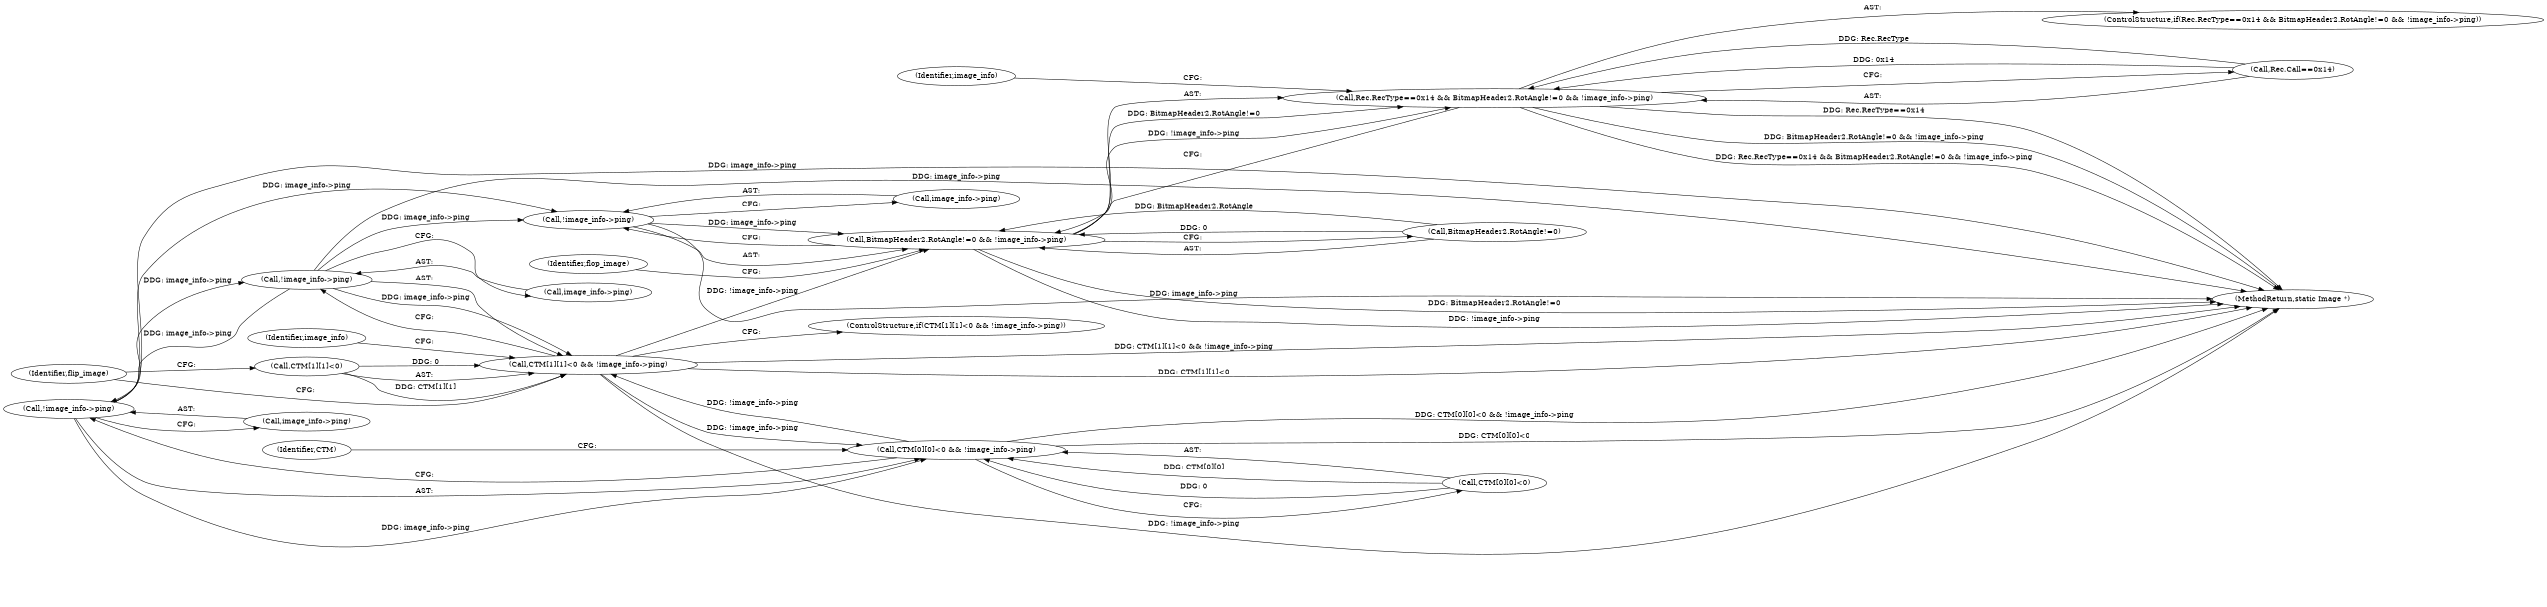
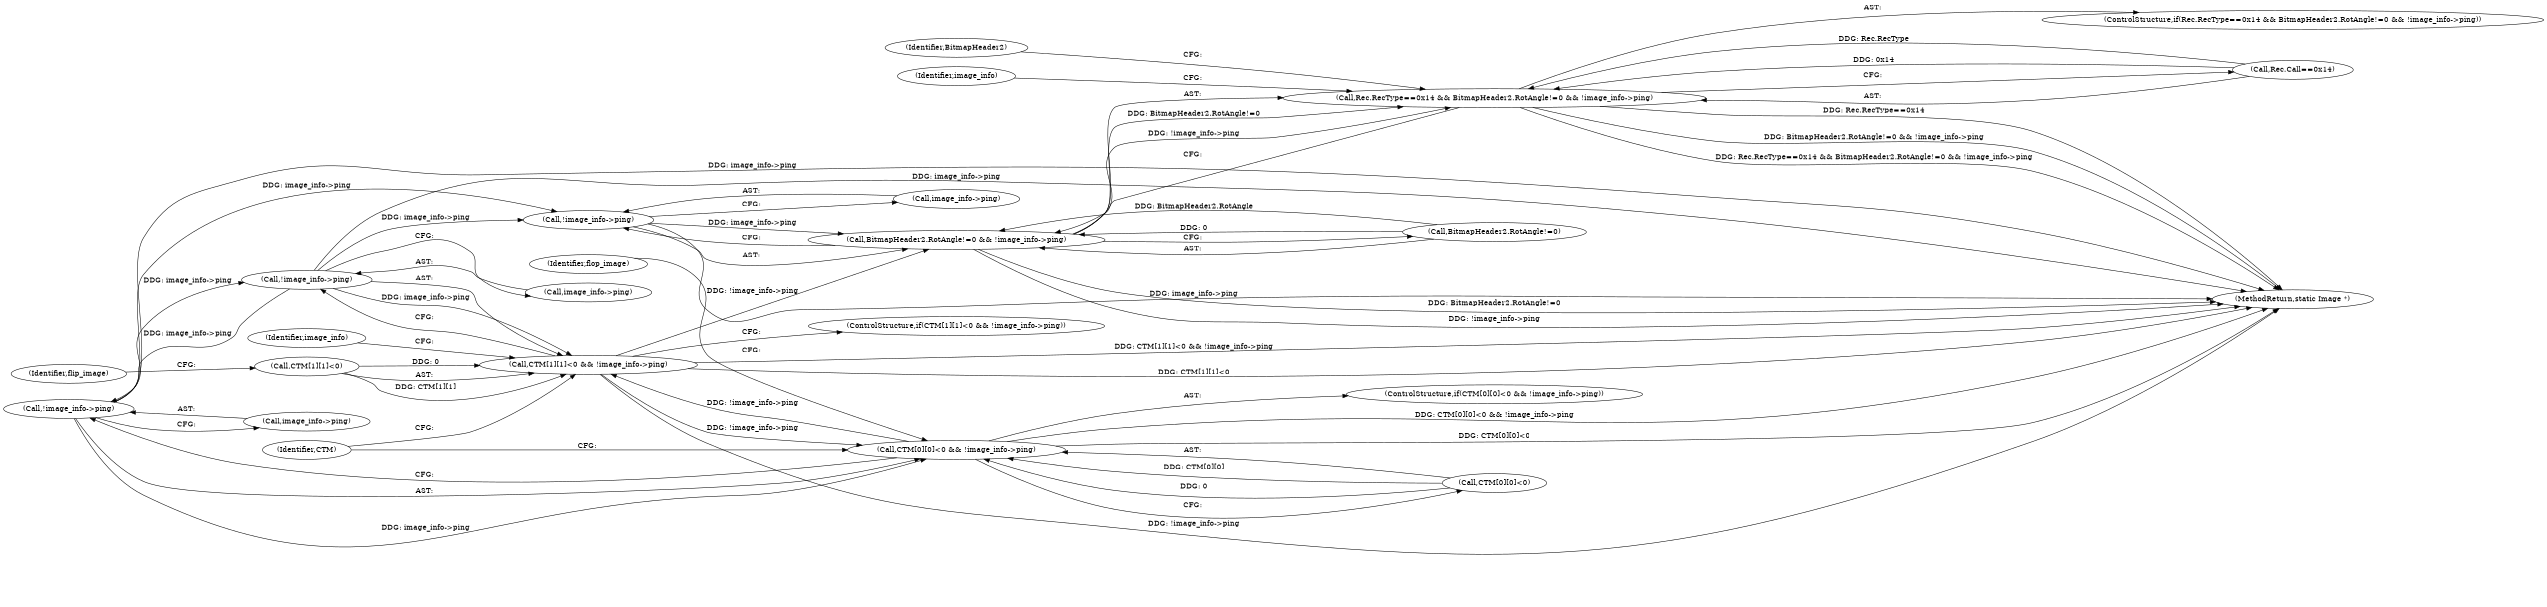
none -> (956, 48)
(779, 277) -> (743, 375)
none -> (1494, 394)
(339, 402) -> (466, 433)
